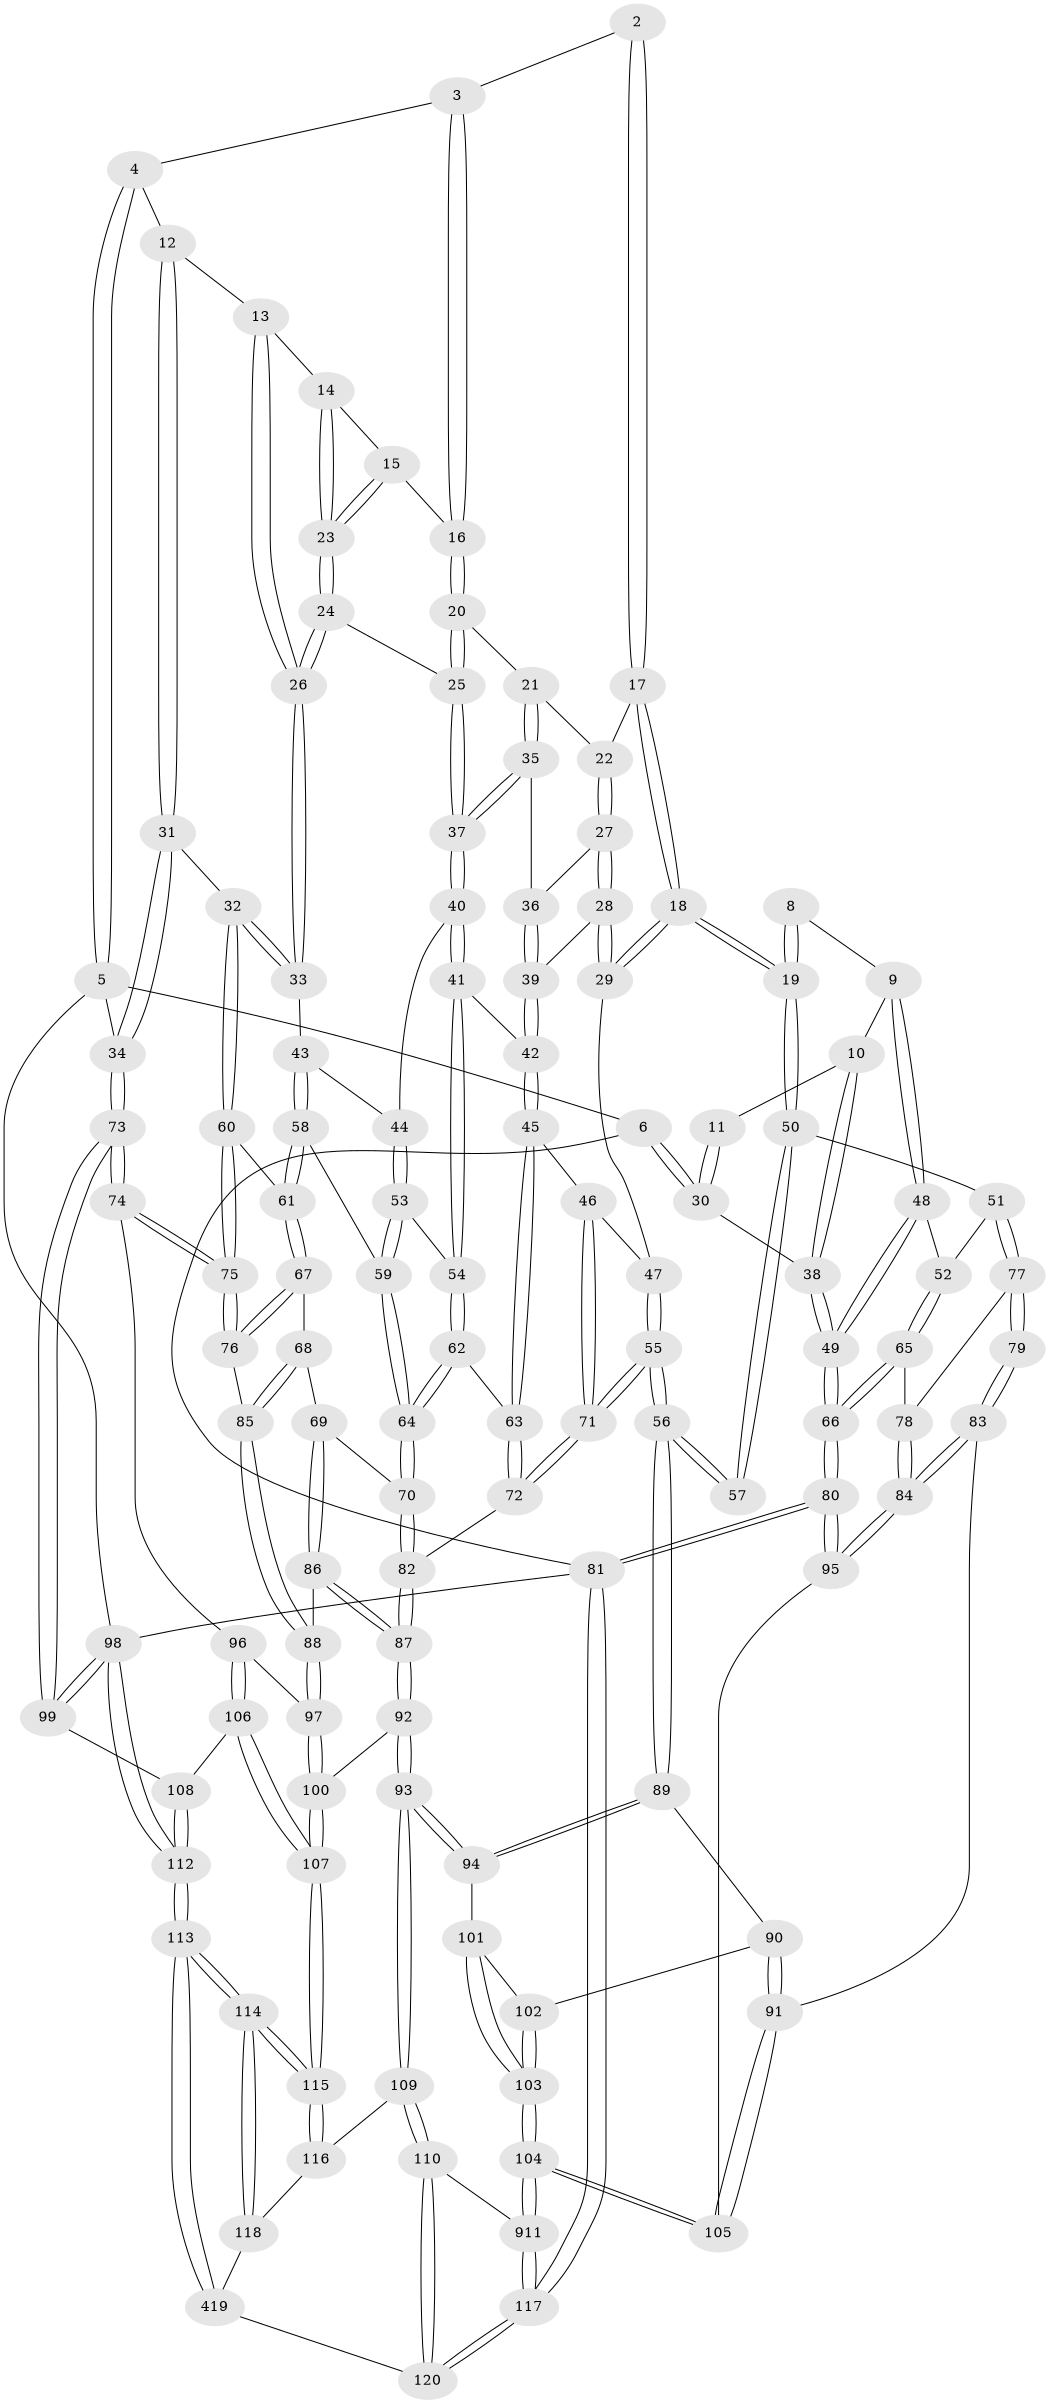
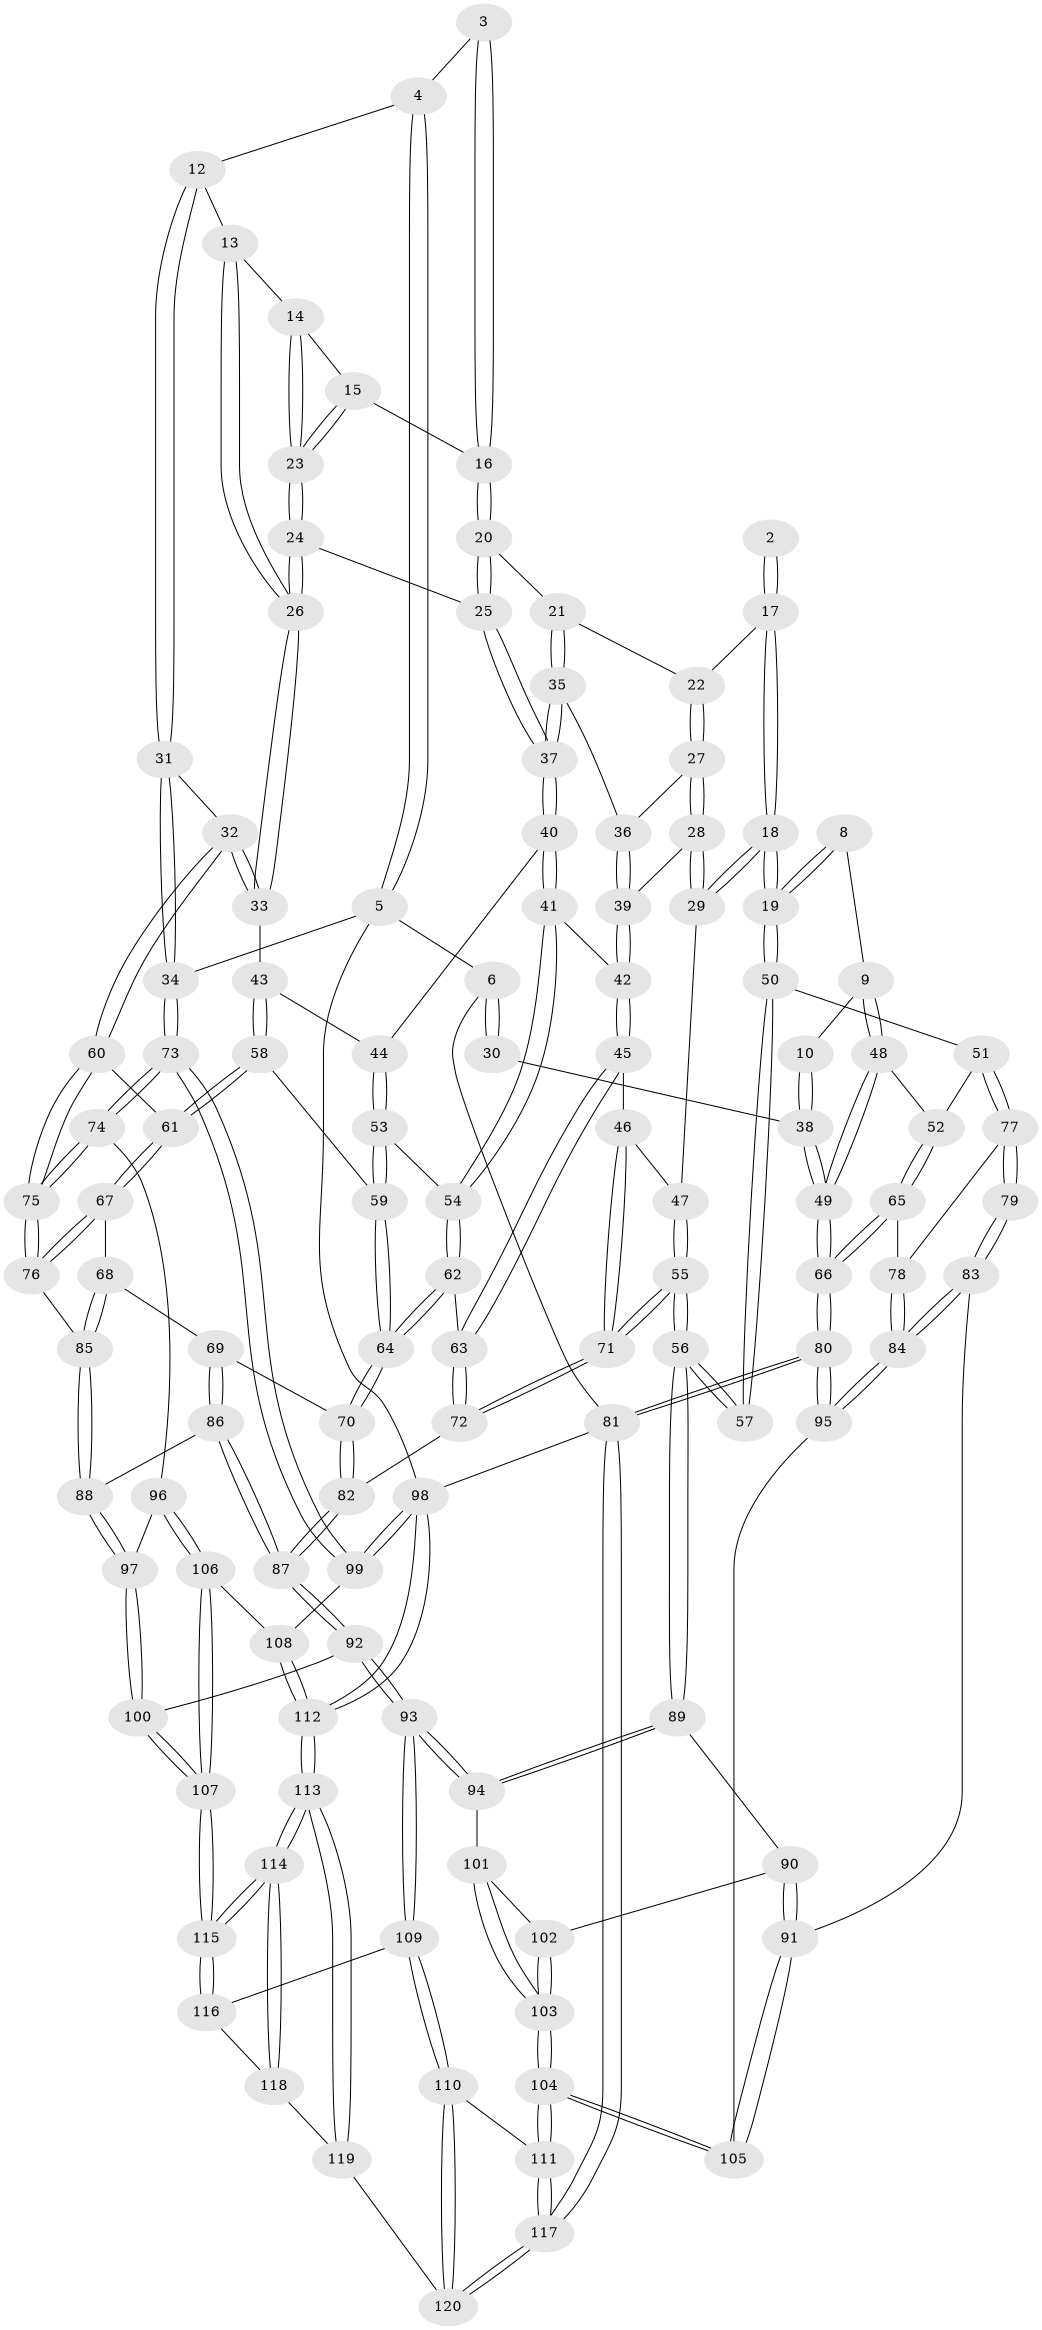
(548, 59) -> none
(718, 1128) -> none
(529, 2234) -> (545, 2160)
(215, 2307) -> (342, 2160)
